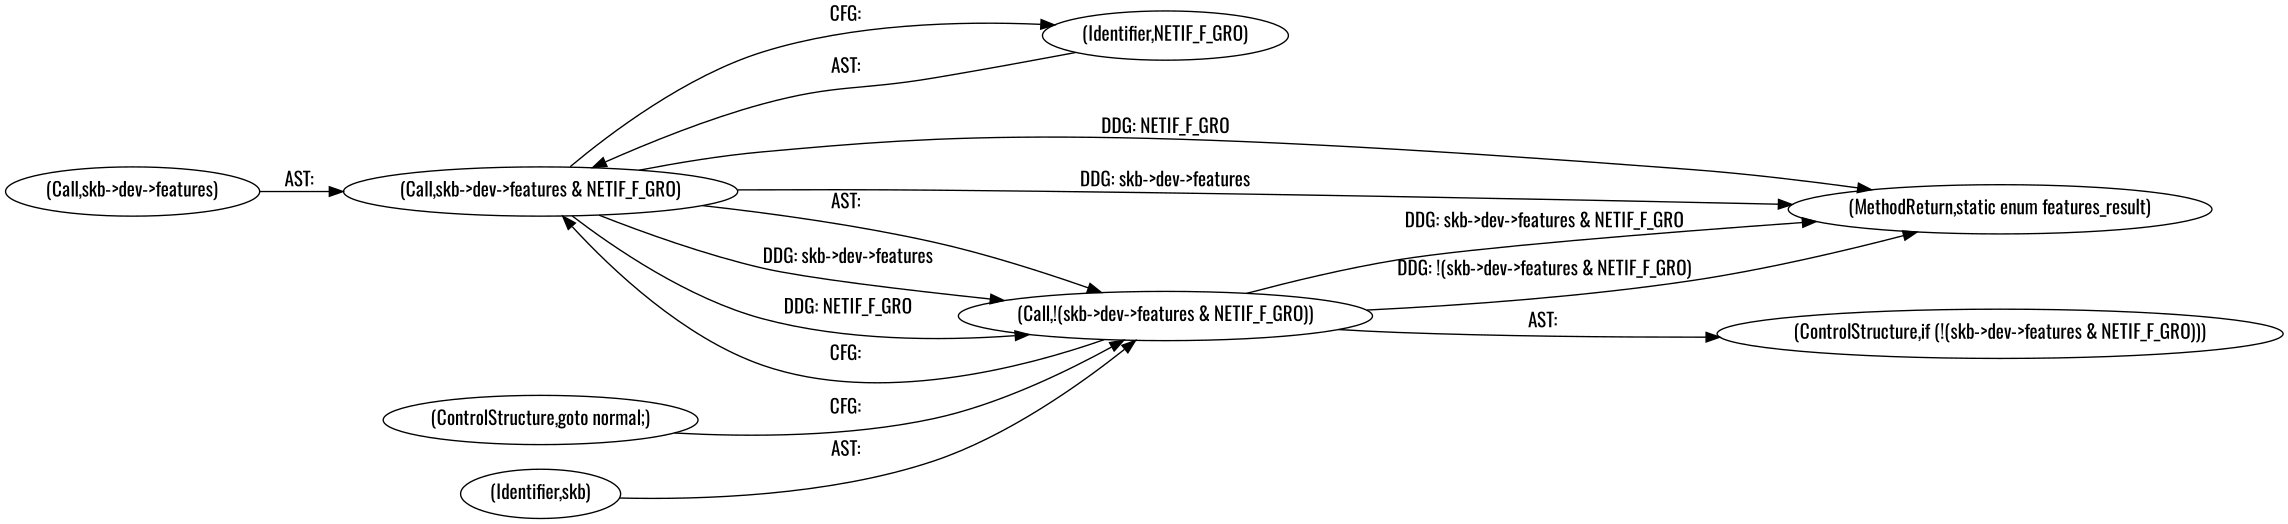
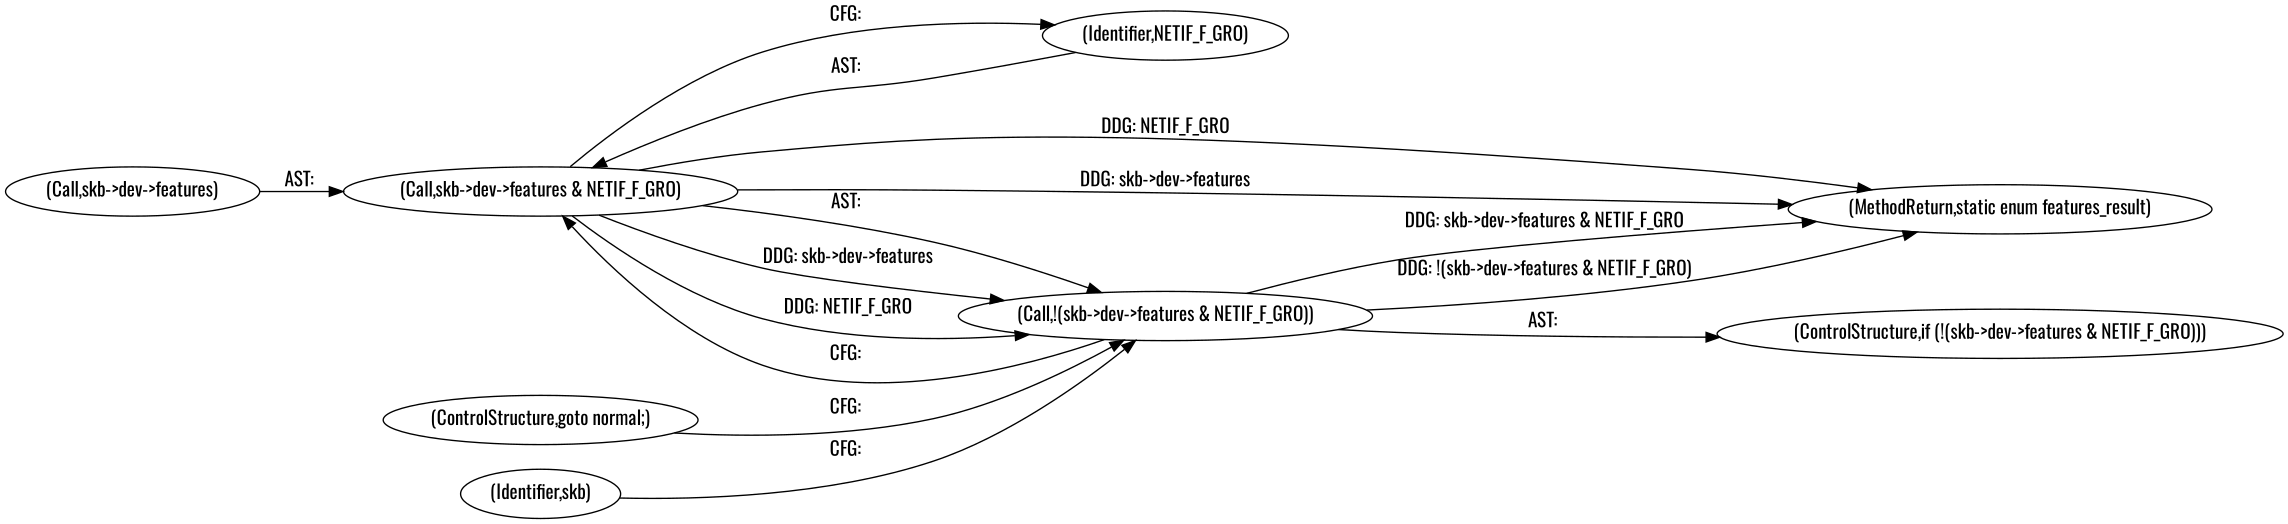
(848, 451) -> (848, 451)
